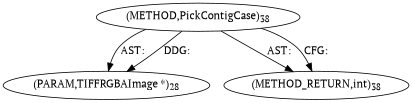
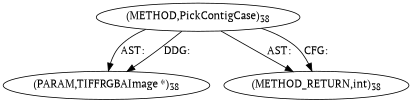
(175, 84) -> (175, 84)
